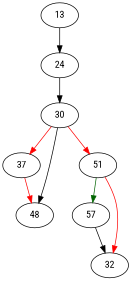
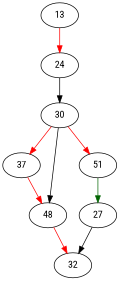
(60, 37) -> (60, 37)
(117, 210) -> (59, 237)
(91, 215) -> (98, 215)
